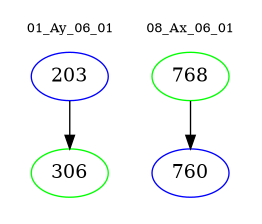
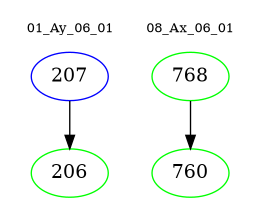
(70, 76) -> (70, 76)
(70, 173) -> (70, 173)
(191, 173) -> (191, 173)
